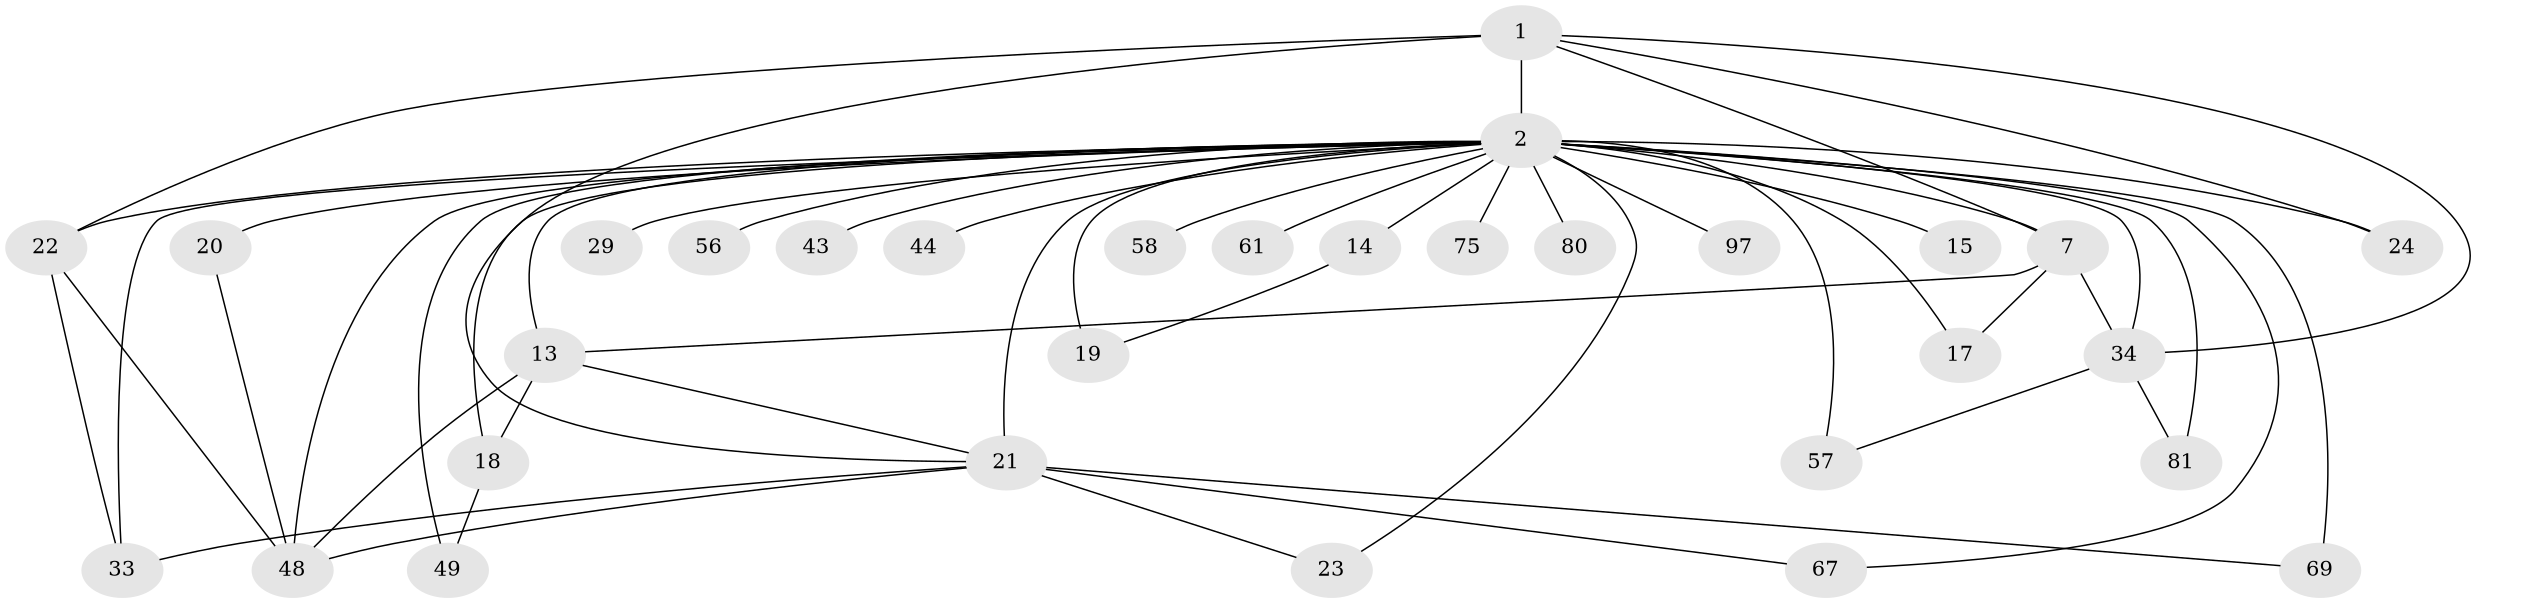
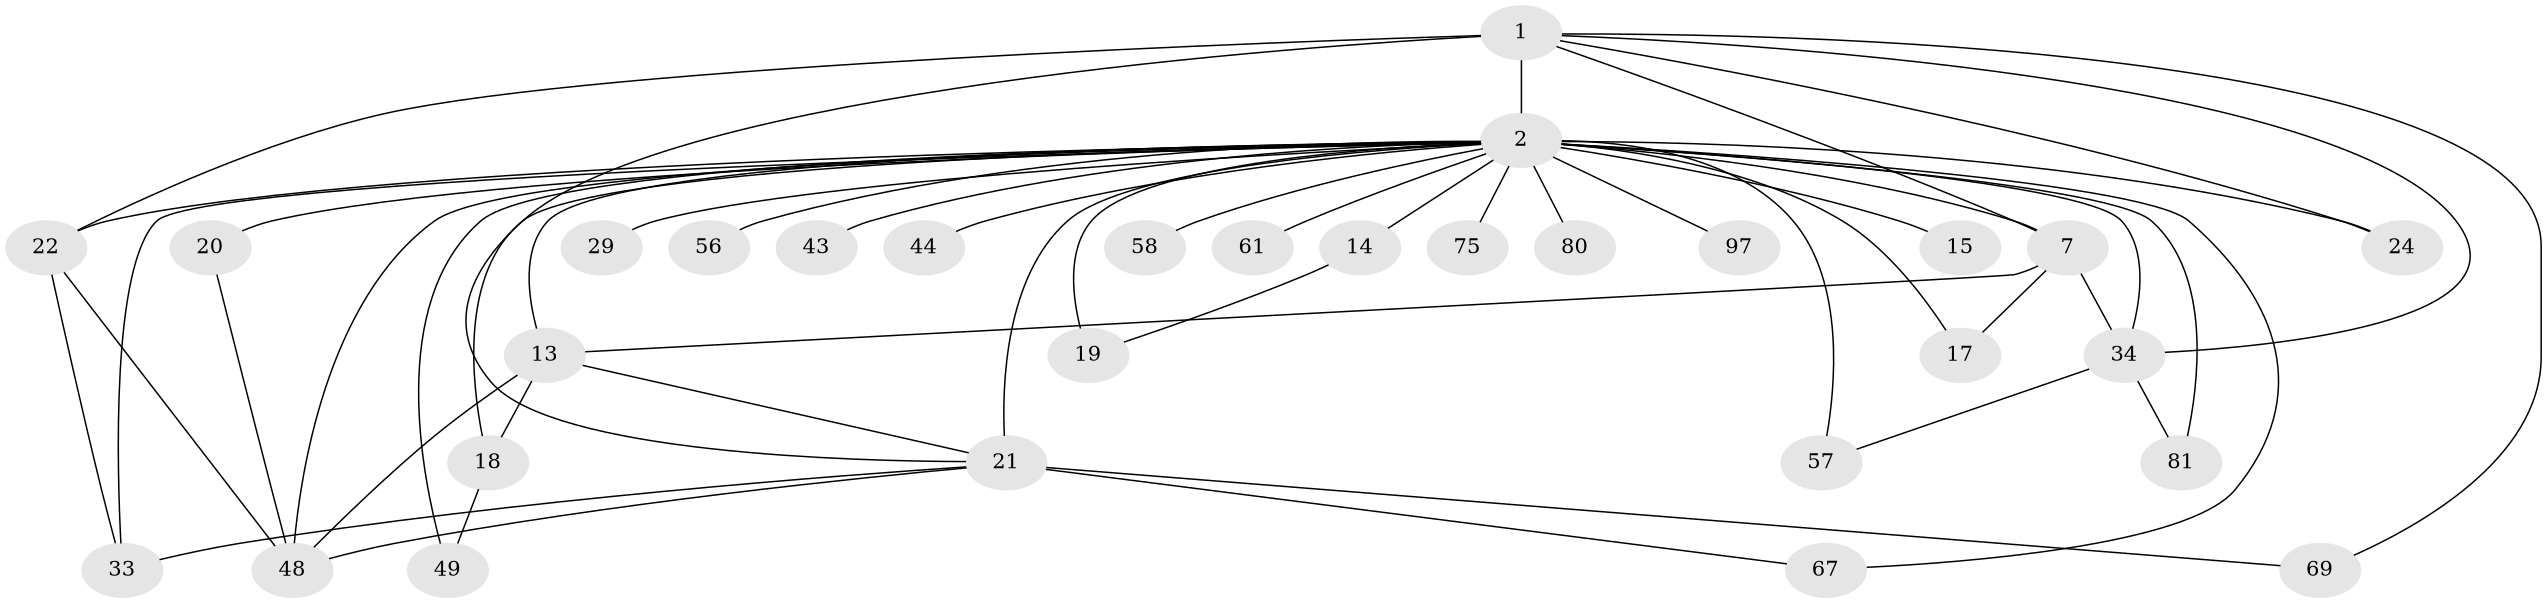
(2175, 204) -> (2279, 89)
(1332, 570) -> none
